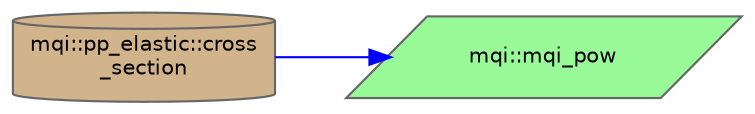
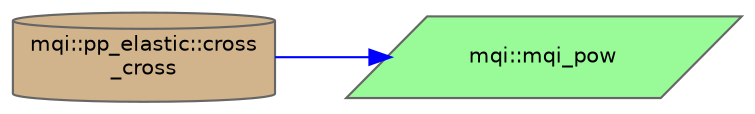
(144, 57) -> (144, 57)
